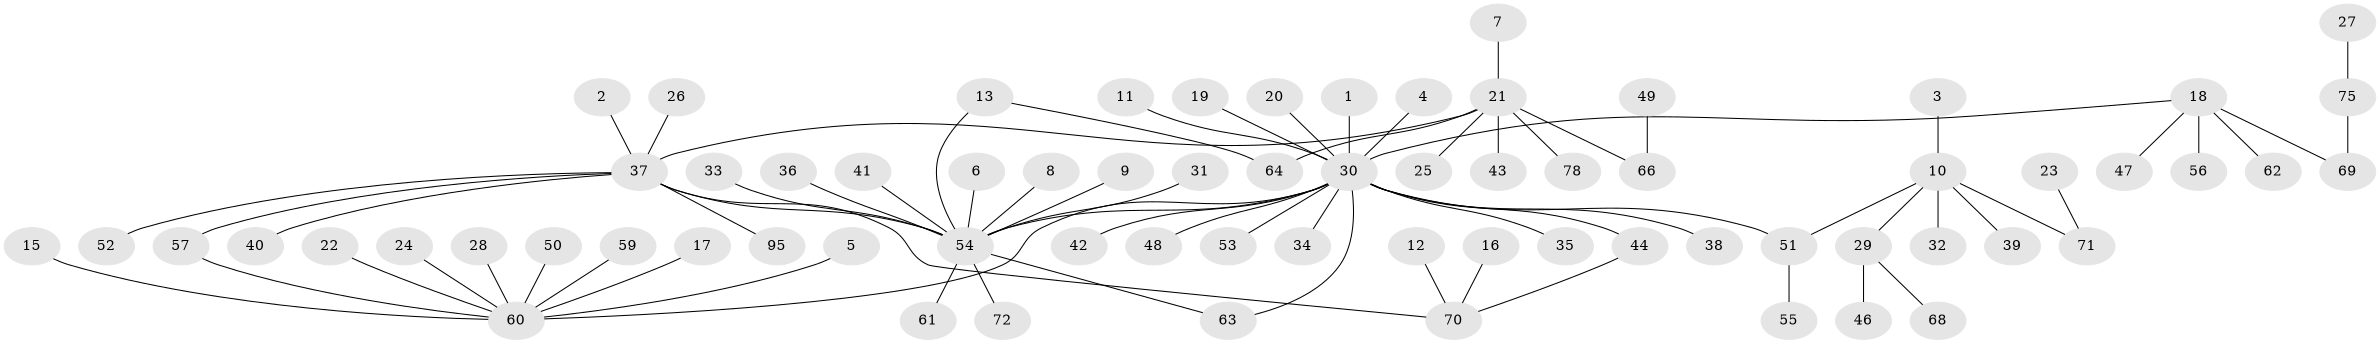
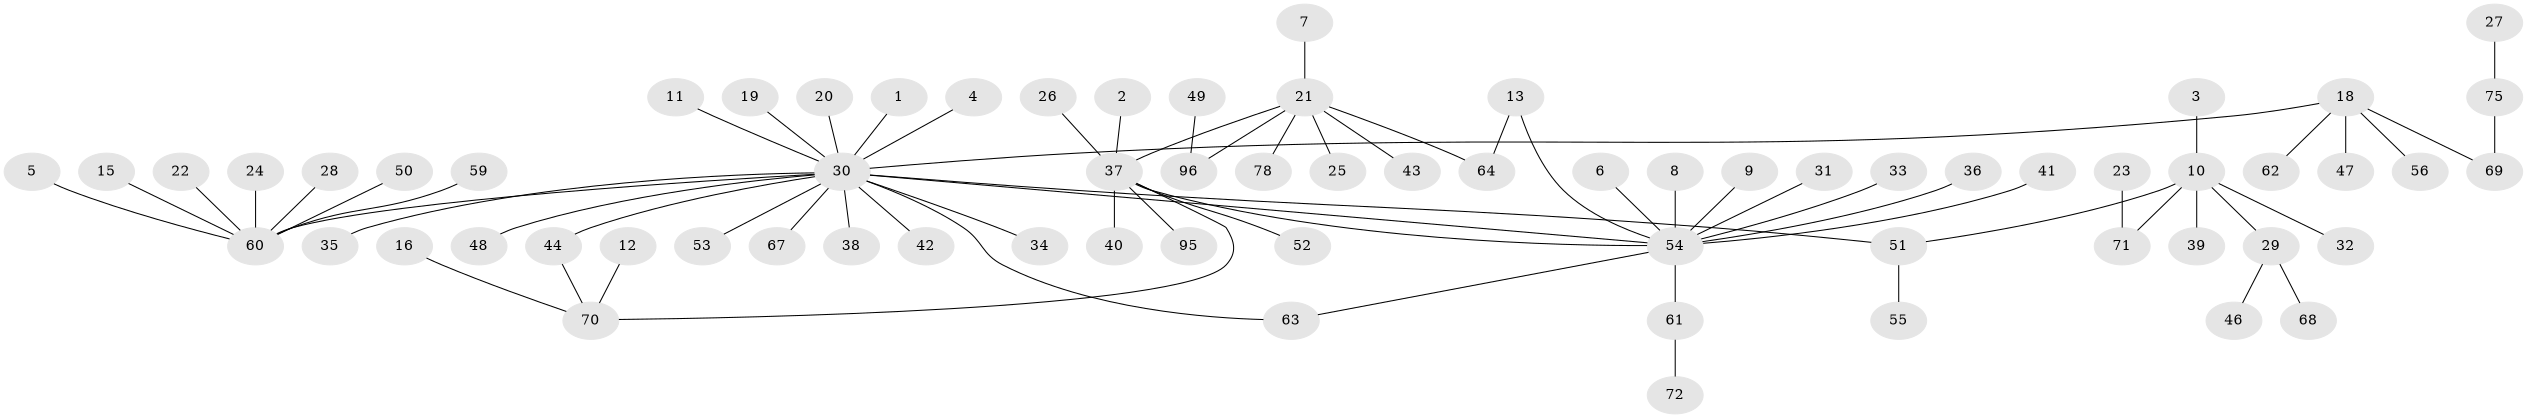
(1647, 172) -> (1189, 172)
(181, 246) -> none
(703, 246) -> none
none -> (777, 246)
(984, 284) -> (1675, 358)
